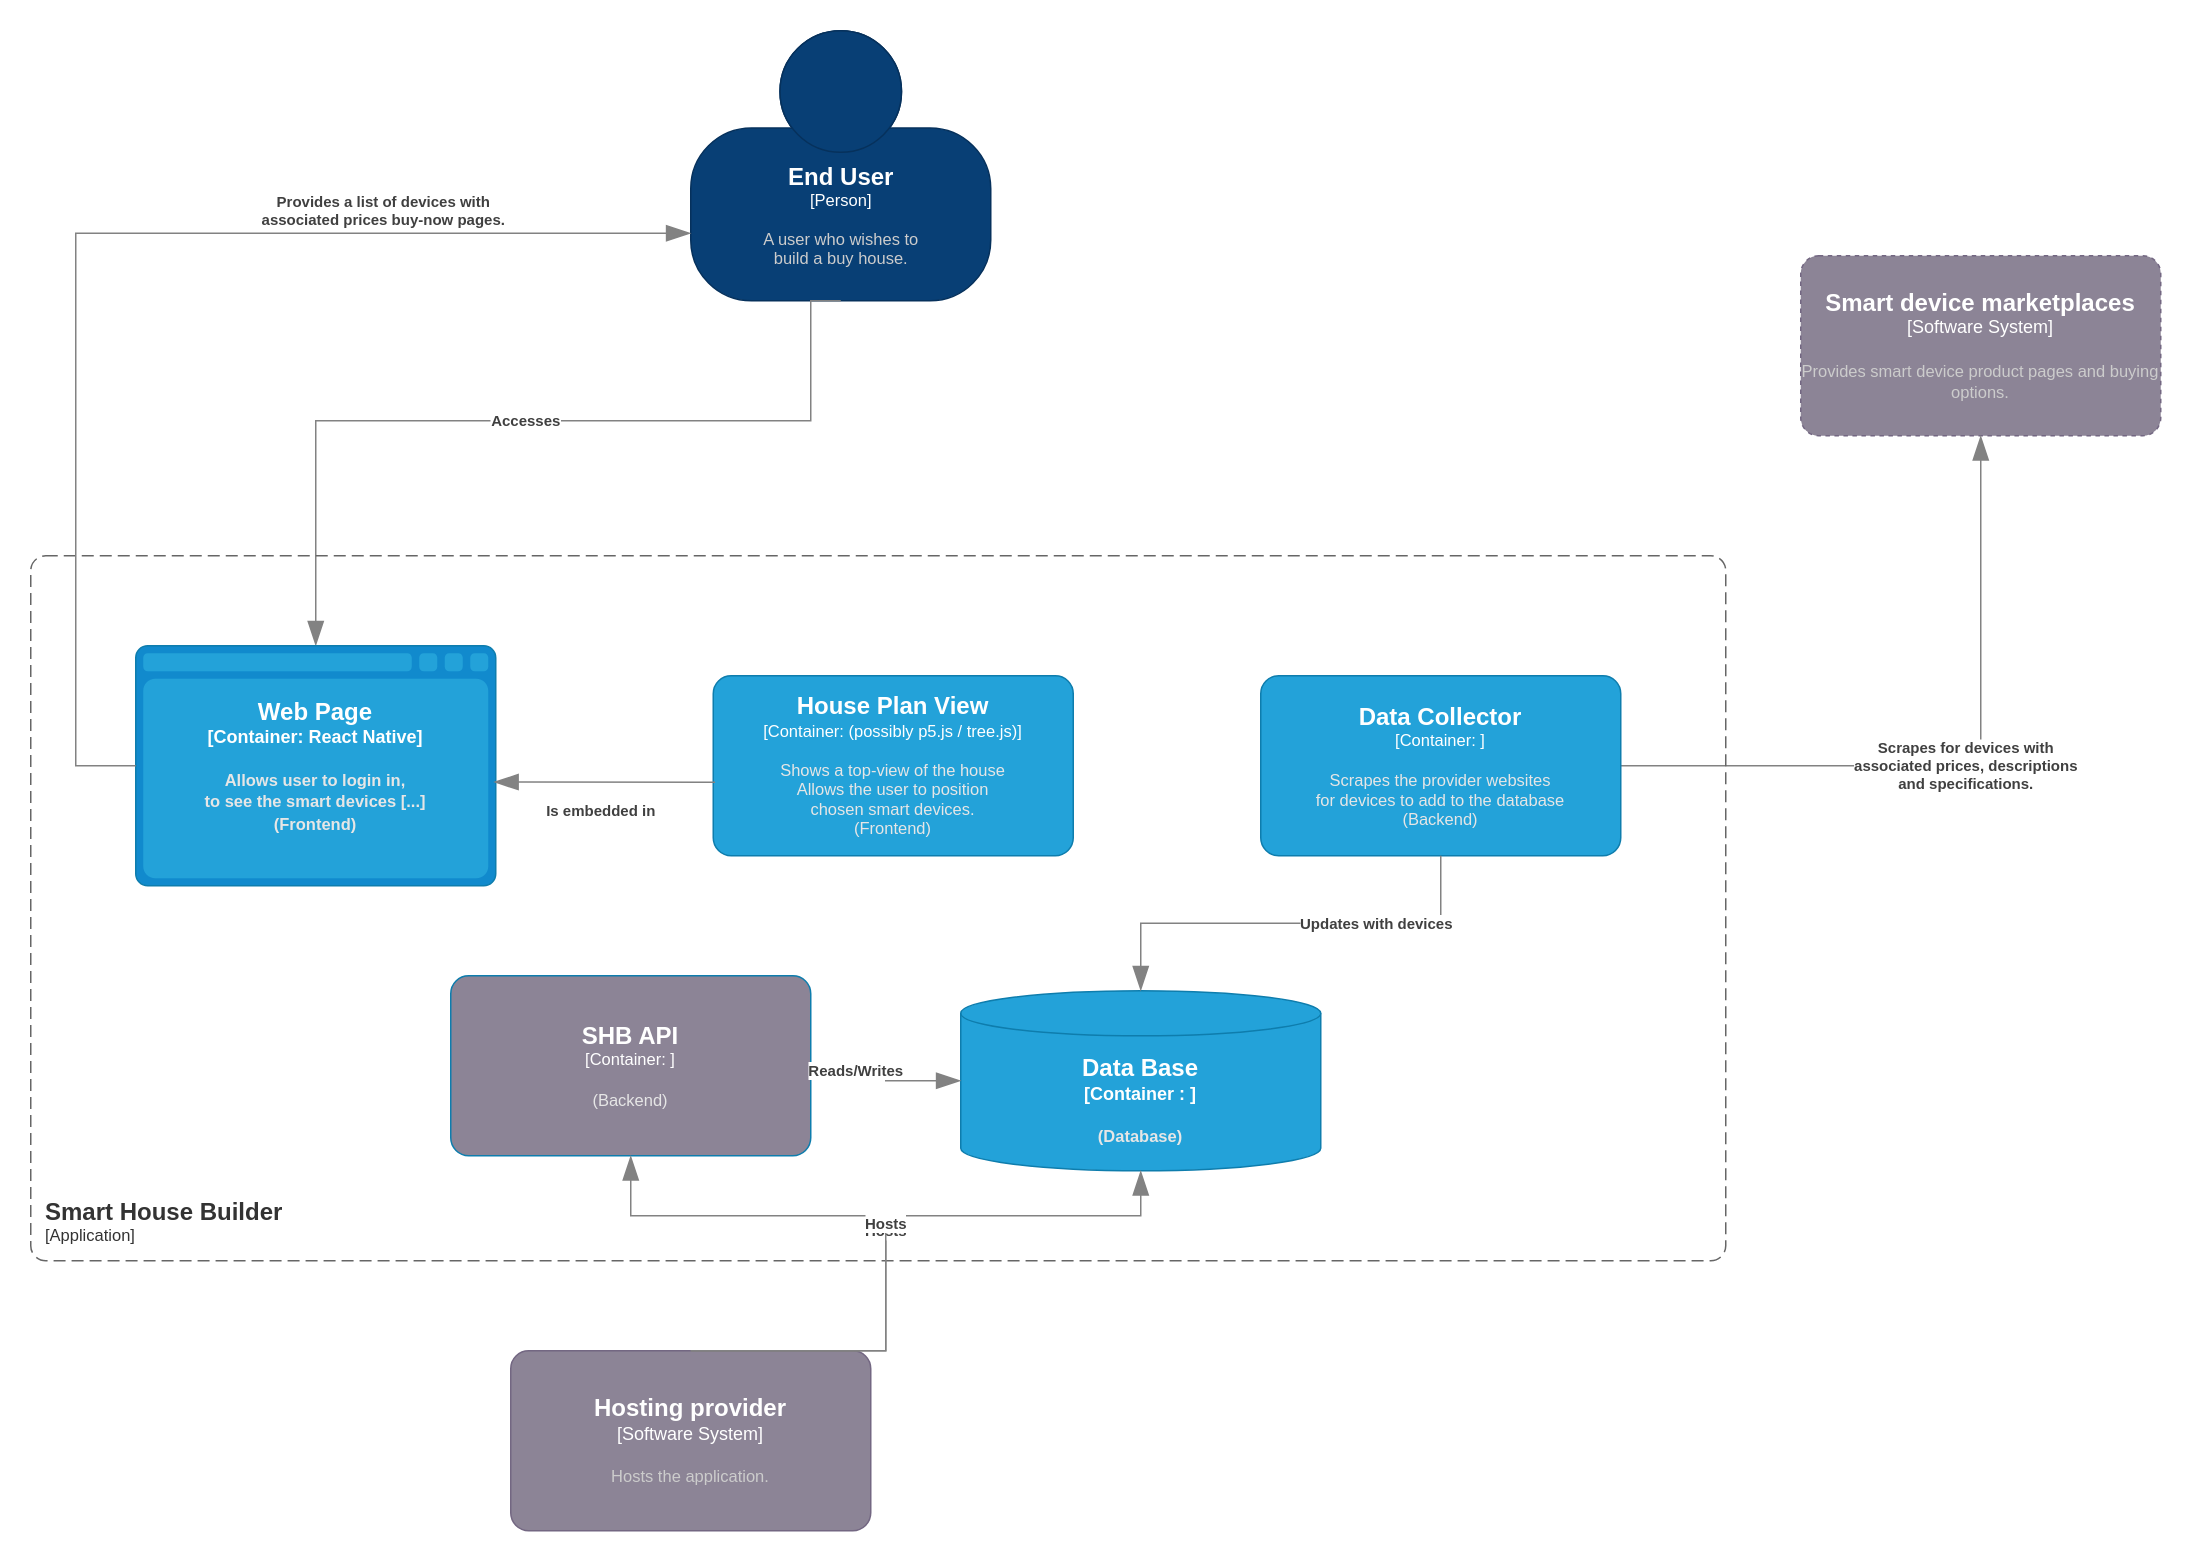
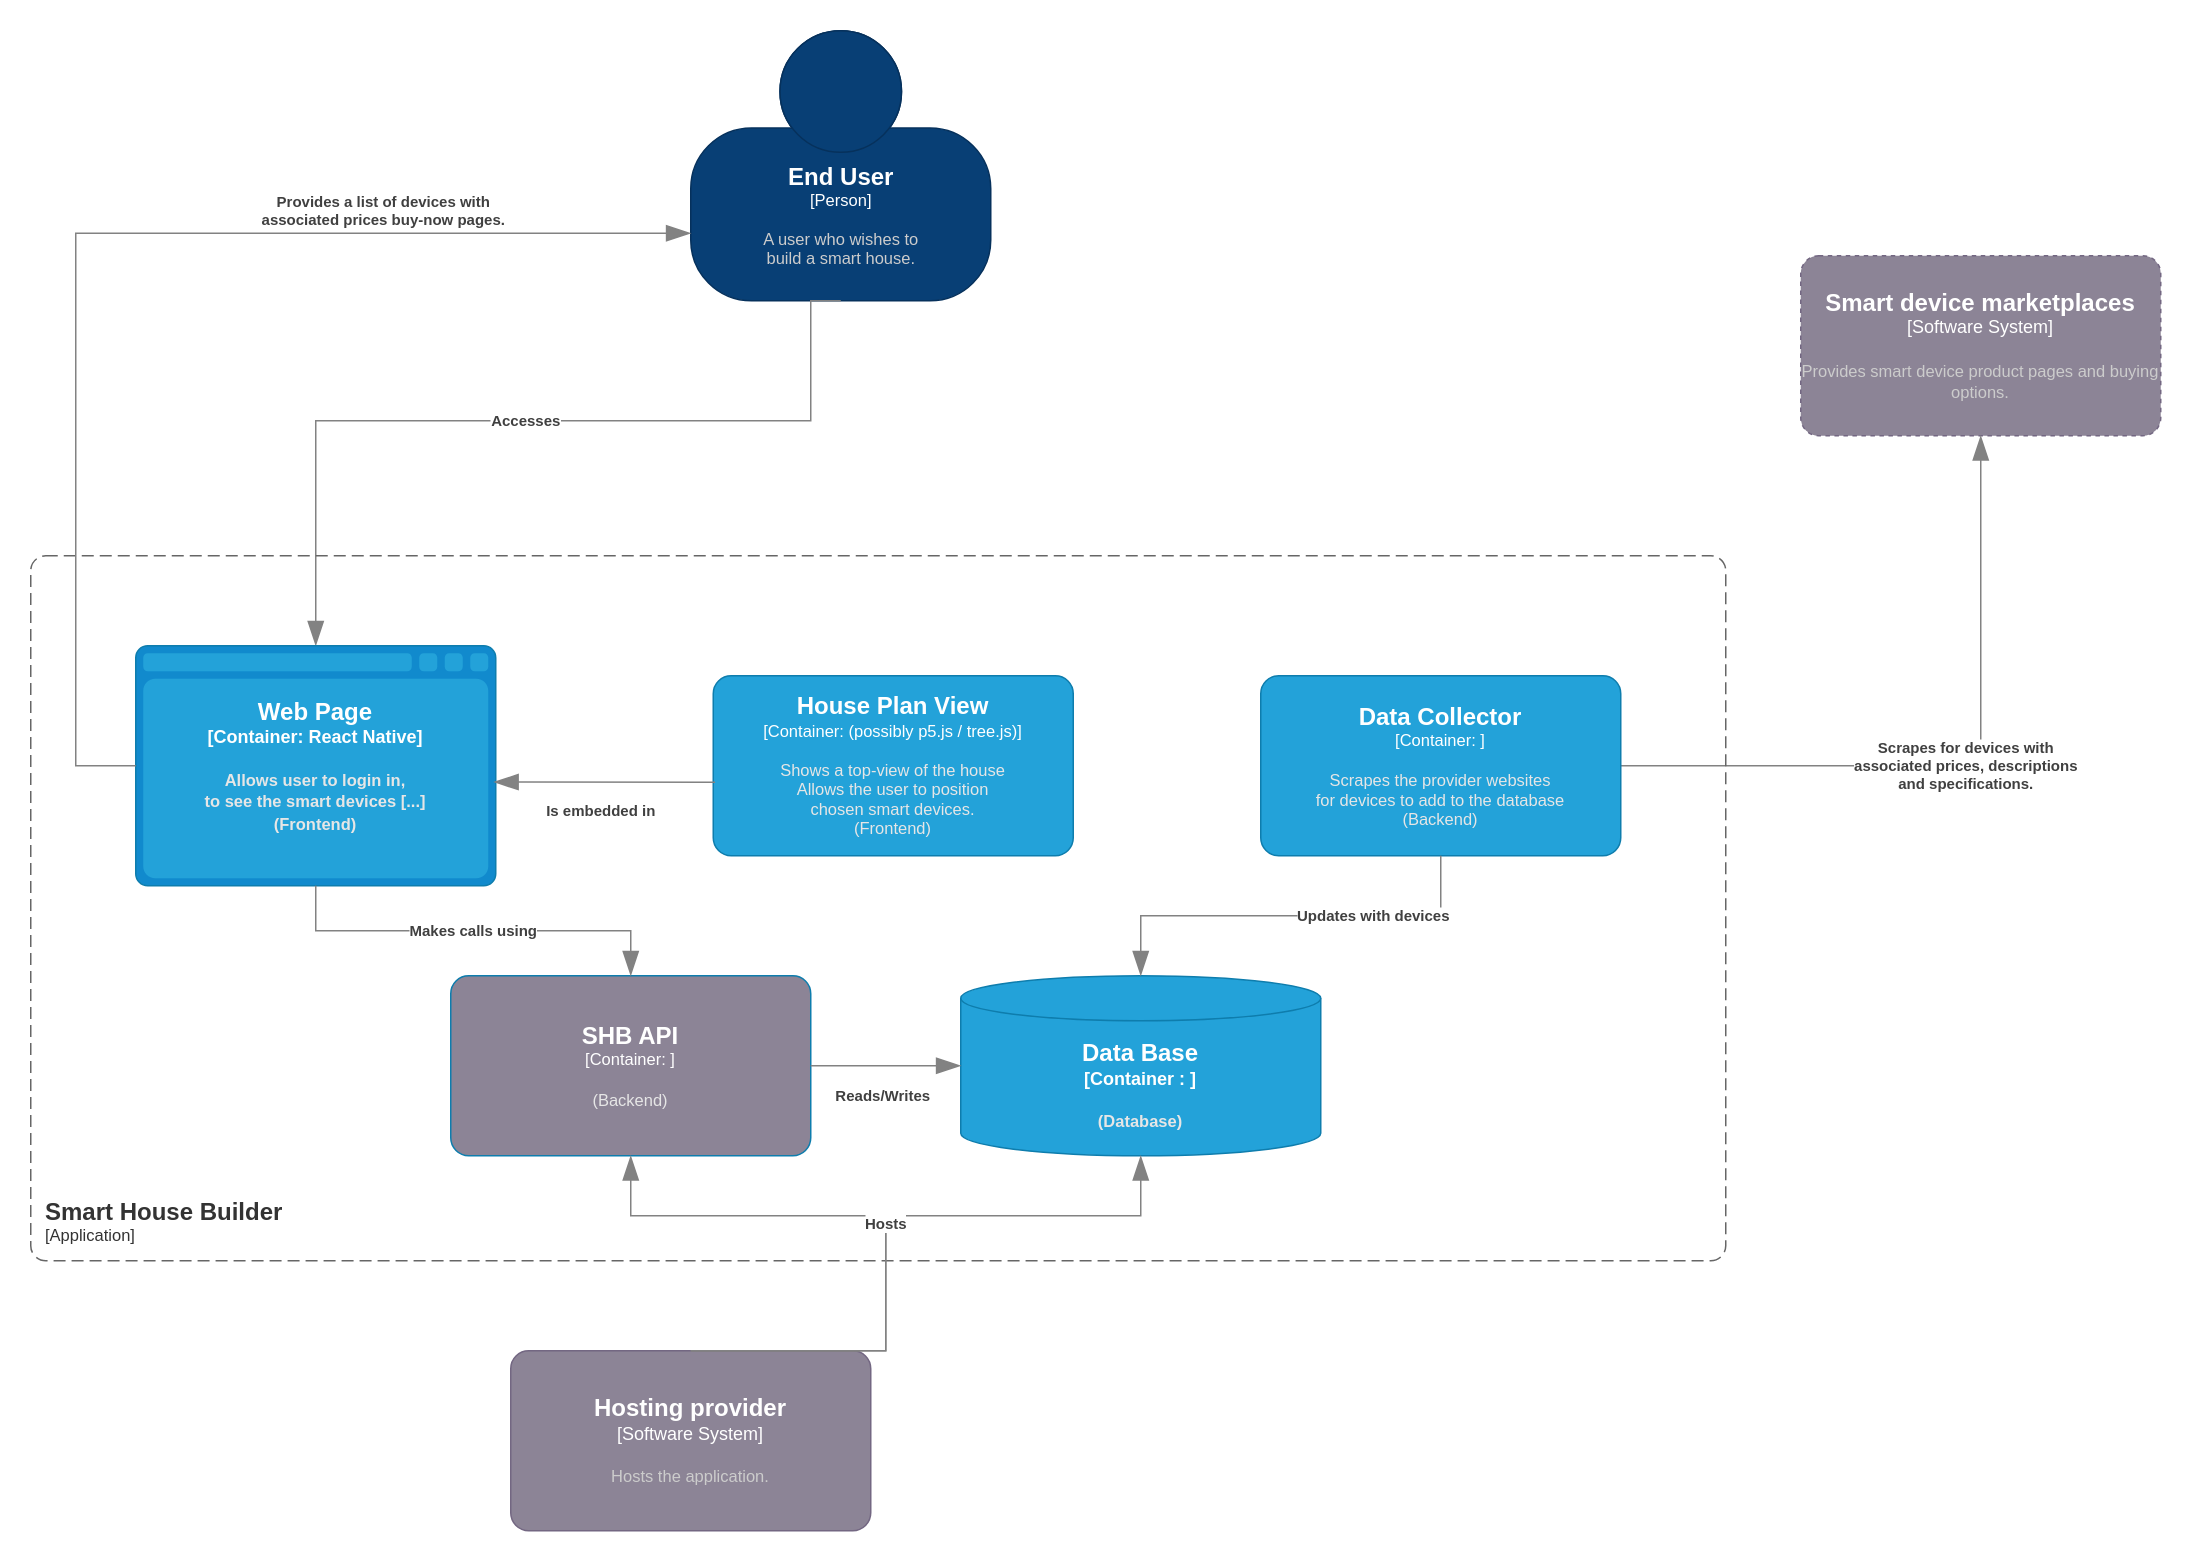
(842, 215) -> (842, 215)
none -> (461, 931)
(1141, 1081) -> (1141, 1066)
